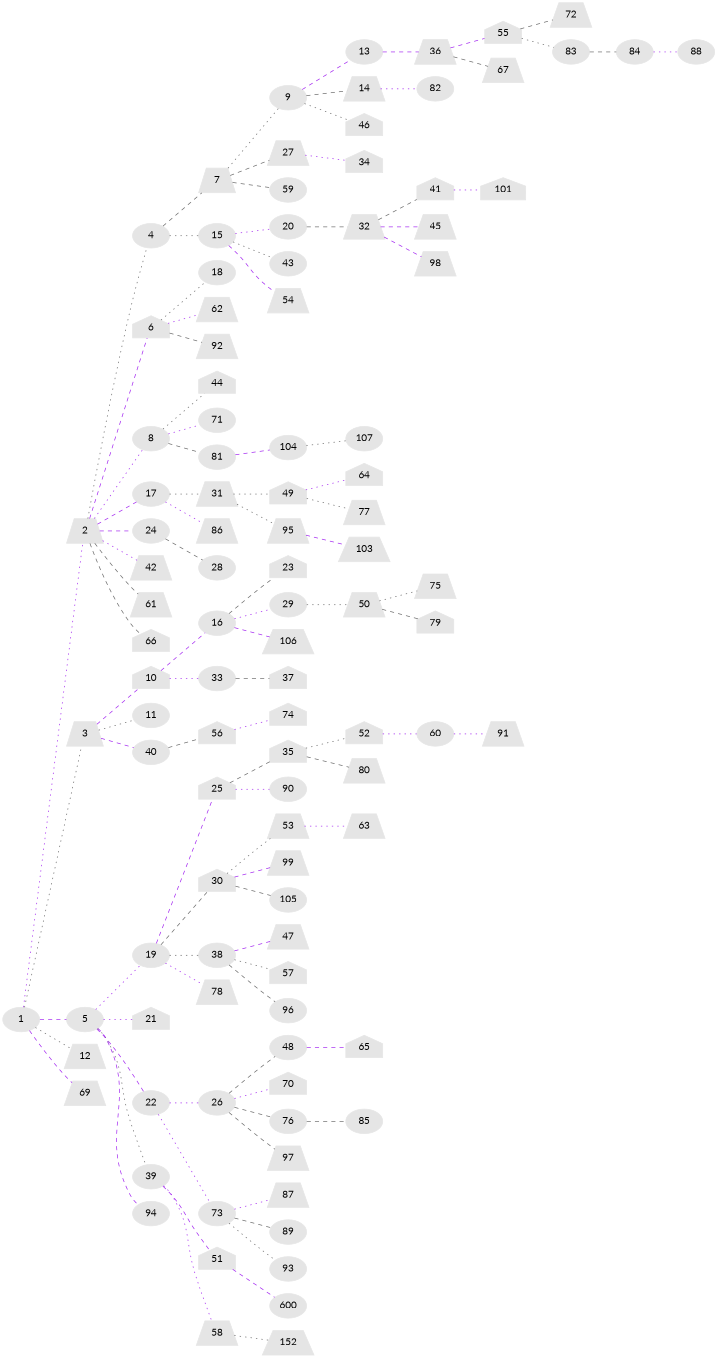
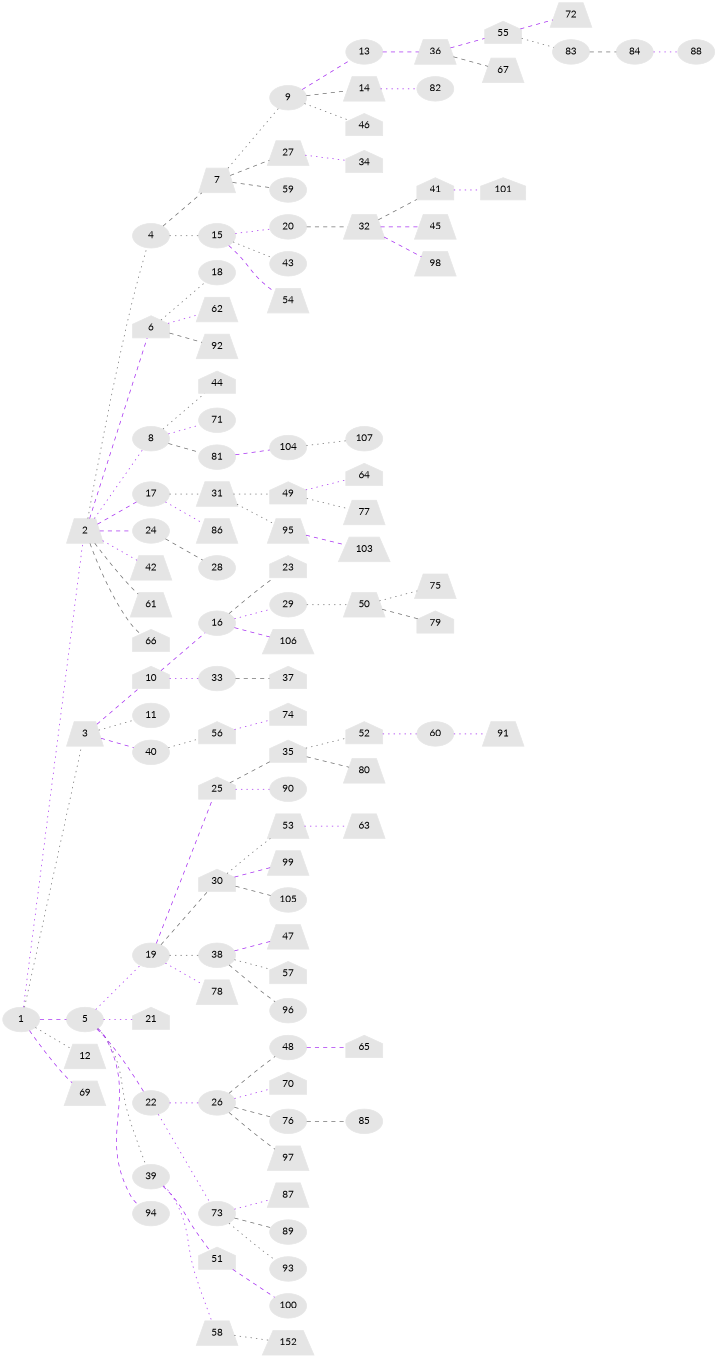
(537, 24) -> (537, 24)
(183, 743) -> (183, 743)
(288, 1306) -> (288, 1306)
